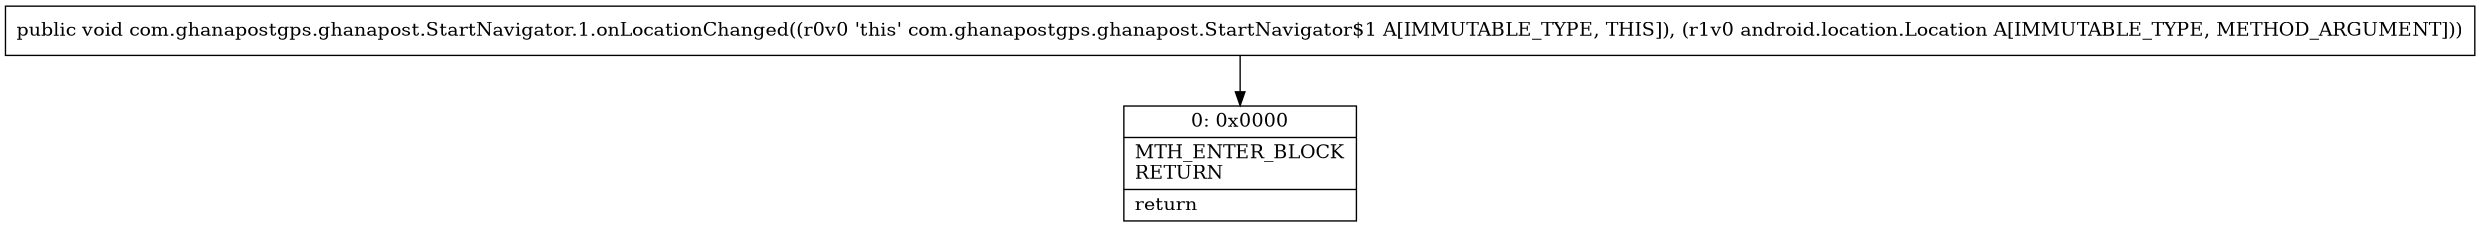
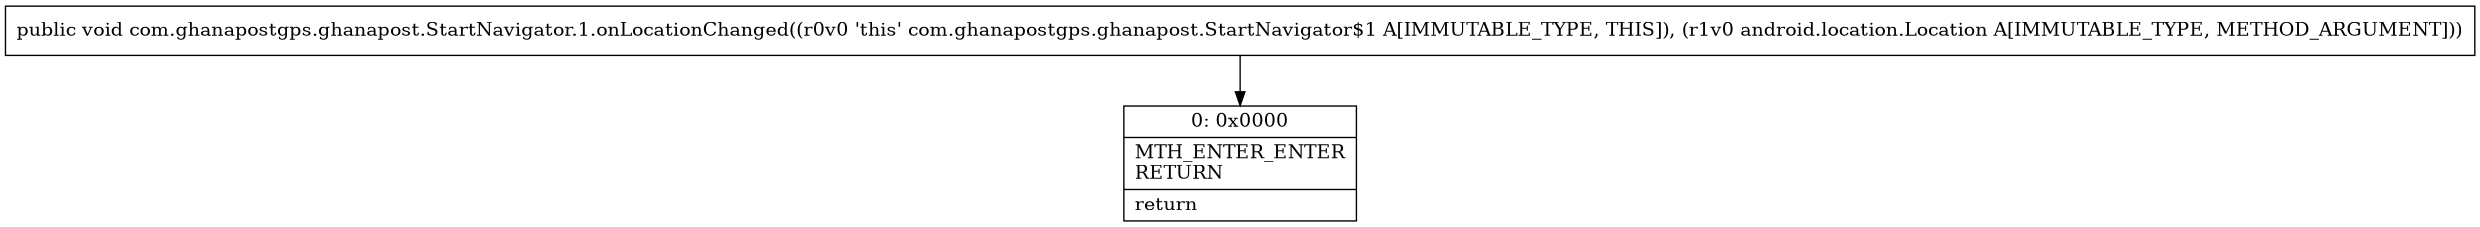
(1240, 153) -> (1240, 153)
